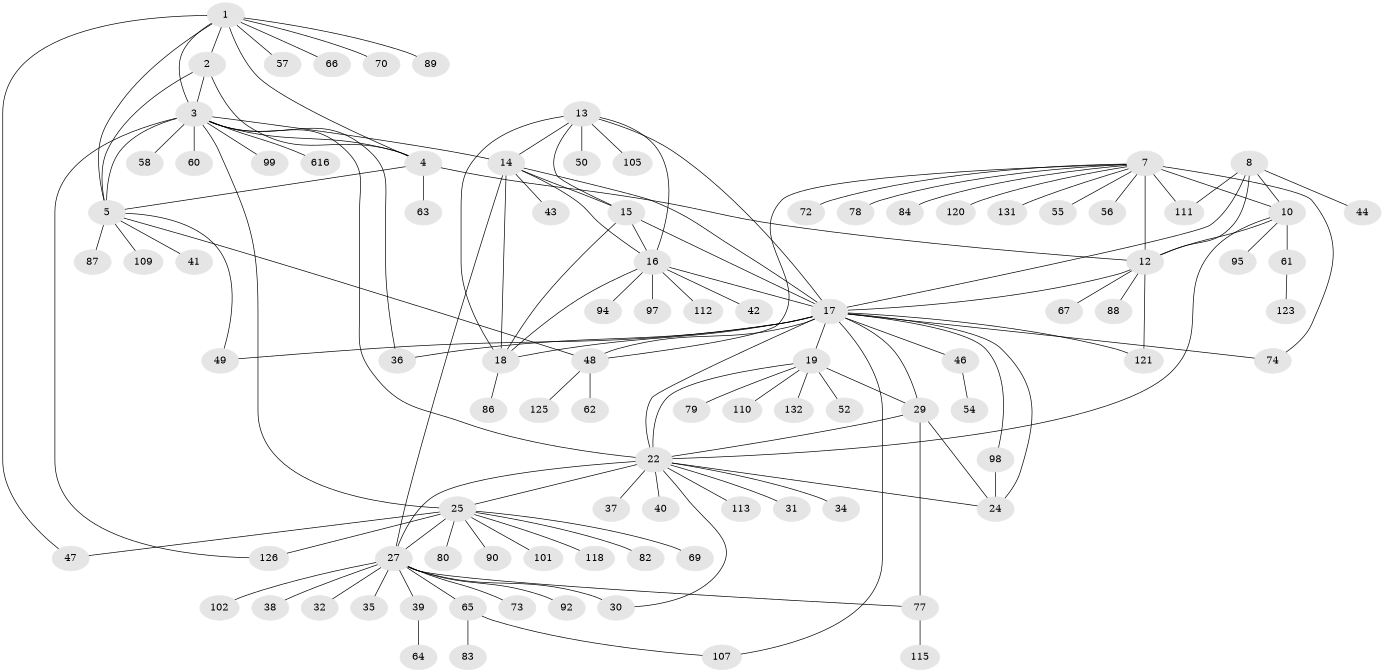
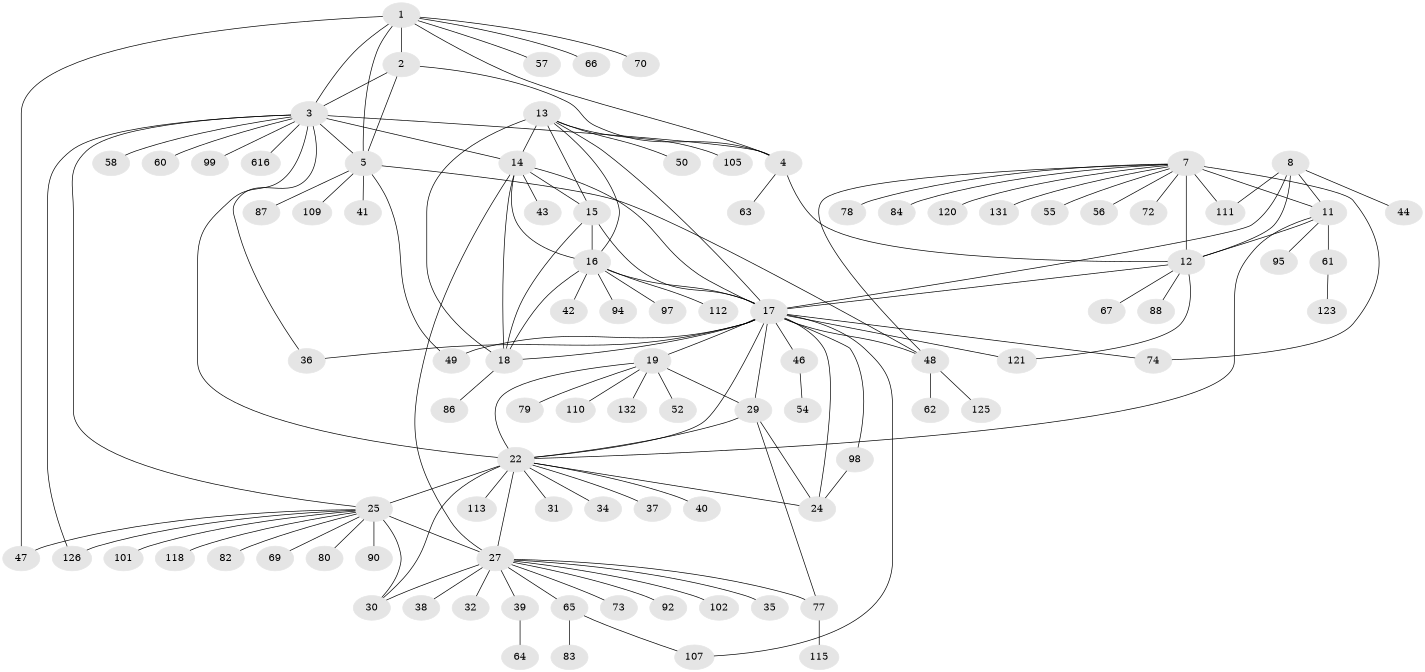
(431, 64) -> none
(265, 188) -> none
(1287, 213) -> (1328, 213)
none -> (401, 559)
